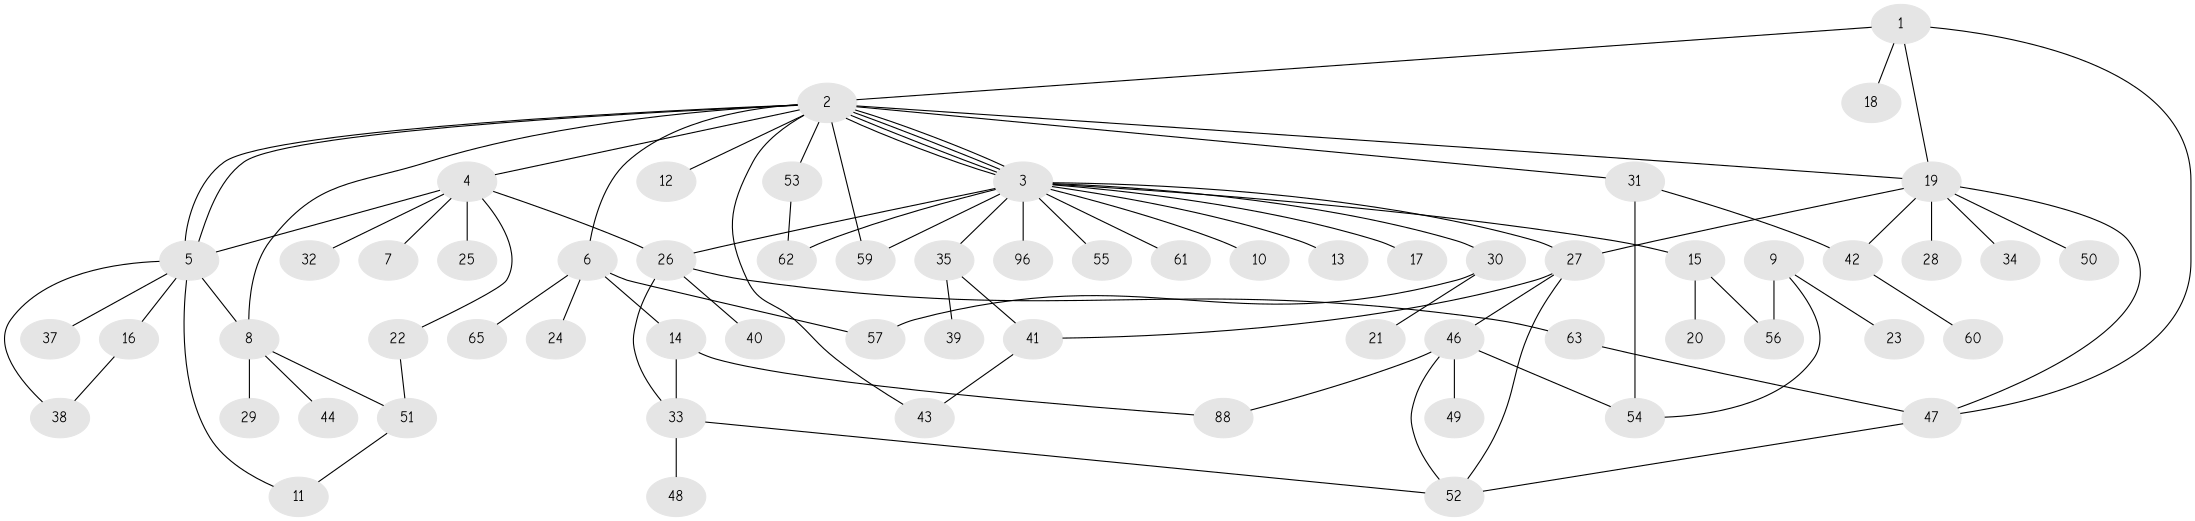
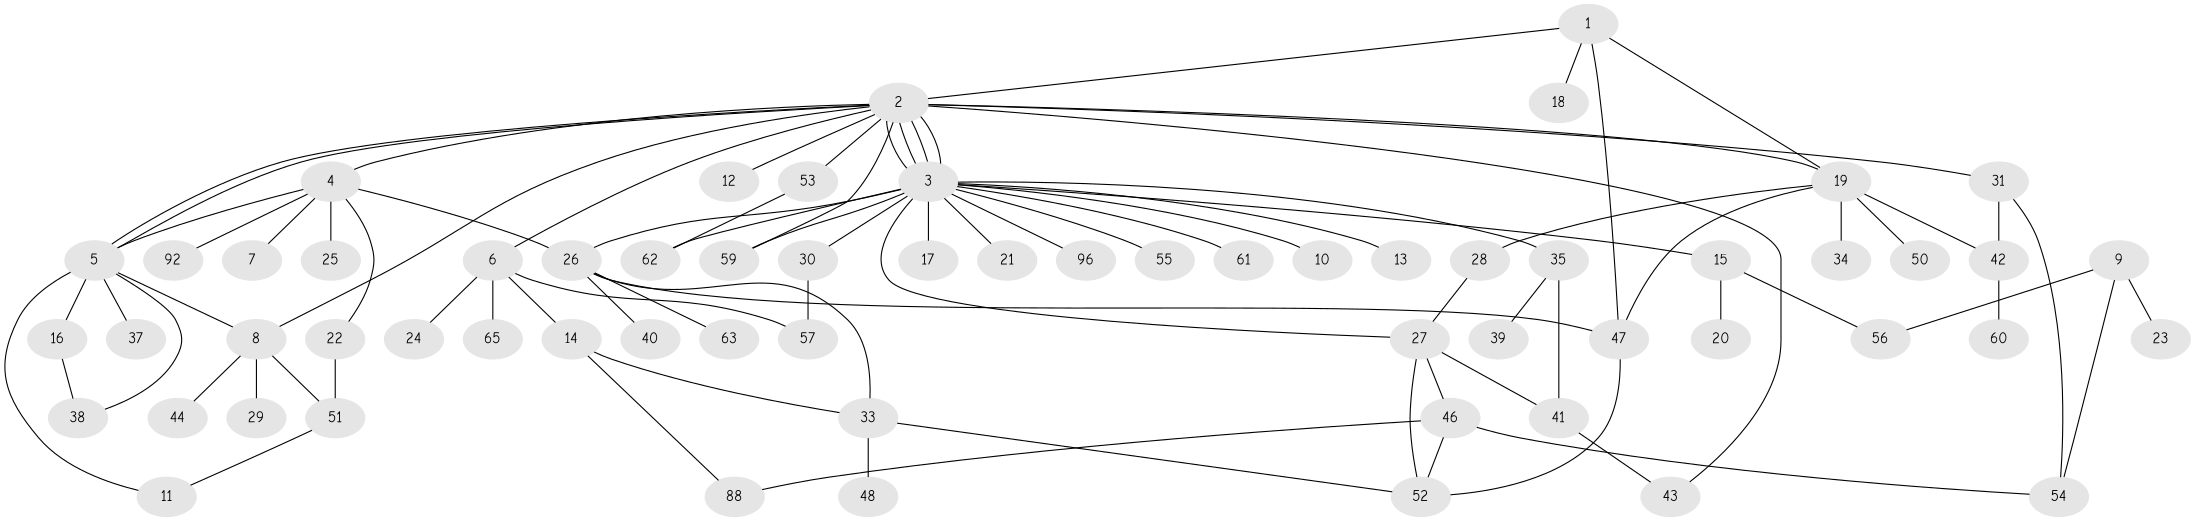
(1768, 217) -> (1450, 300)
(310, 260) -> (173, 260)
(1445, 294) -> (968, 221)
(1753, 380) -> (1092, 308)
(1454, 418) -> none
